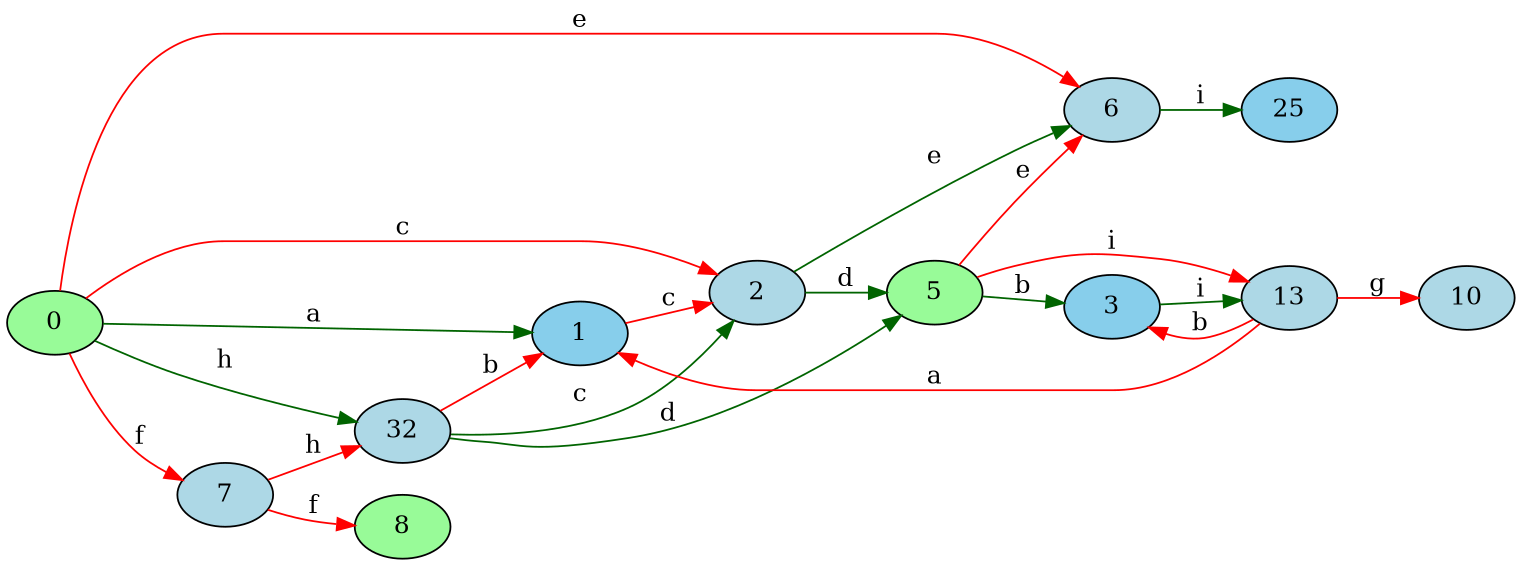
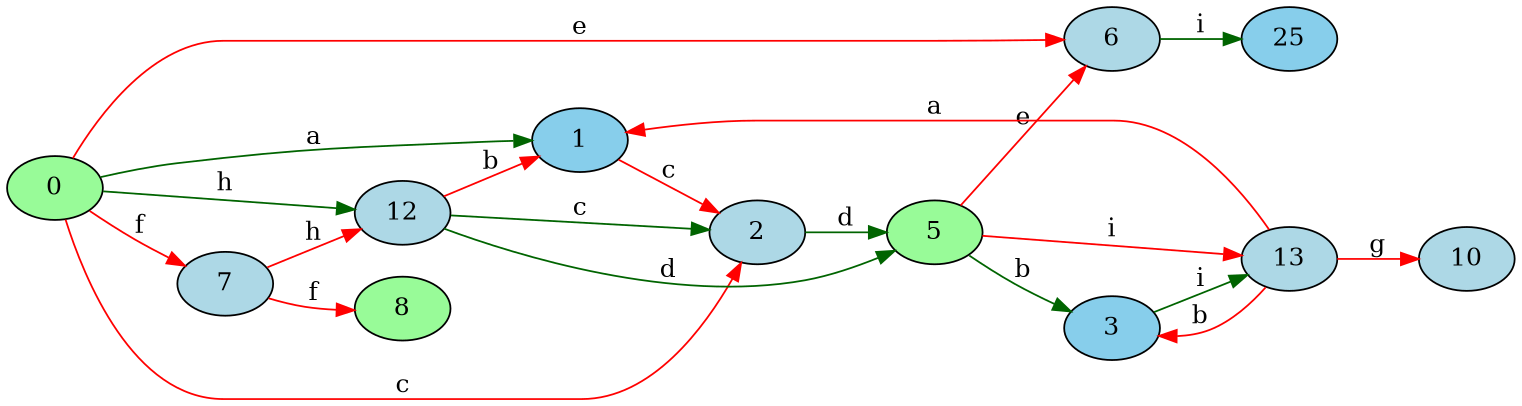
(922, 199) -> none
(403, 431) -> (403, 213)
